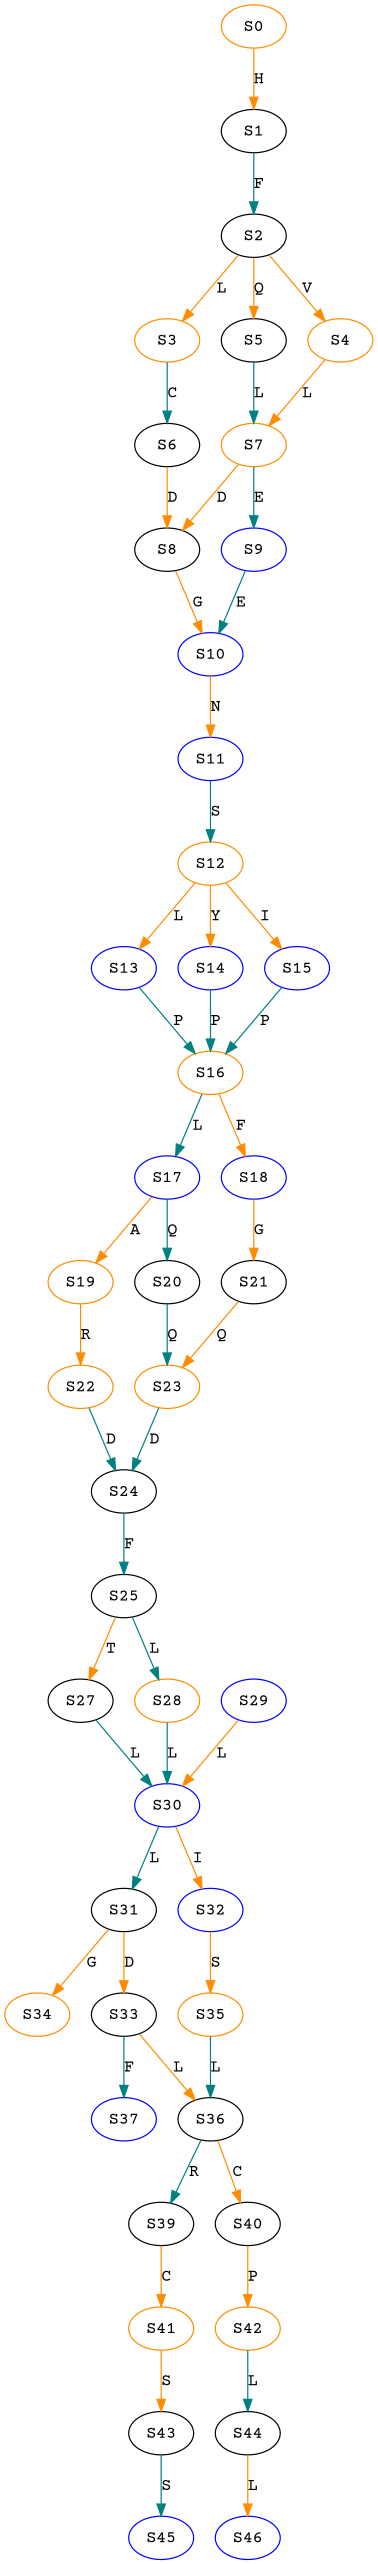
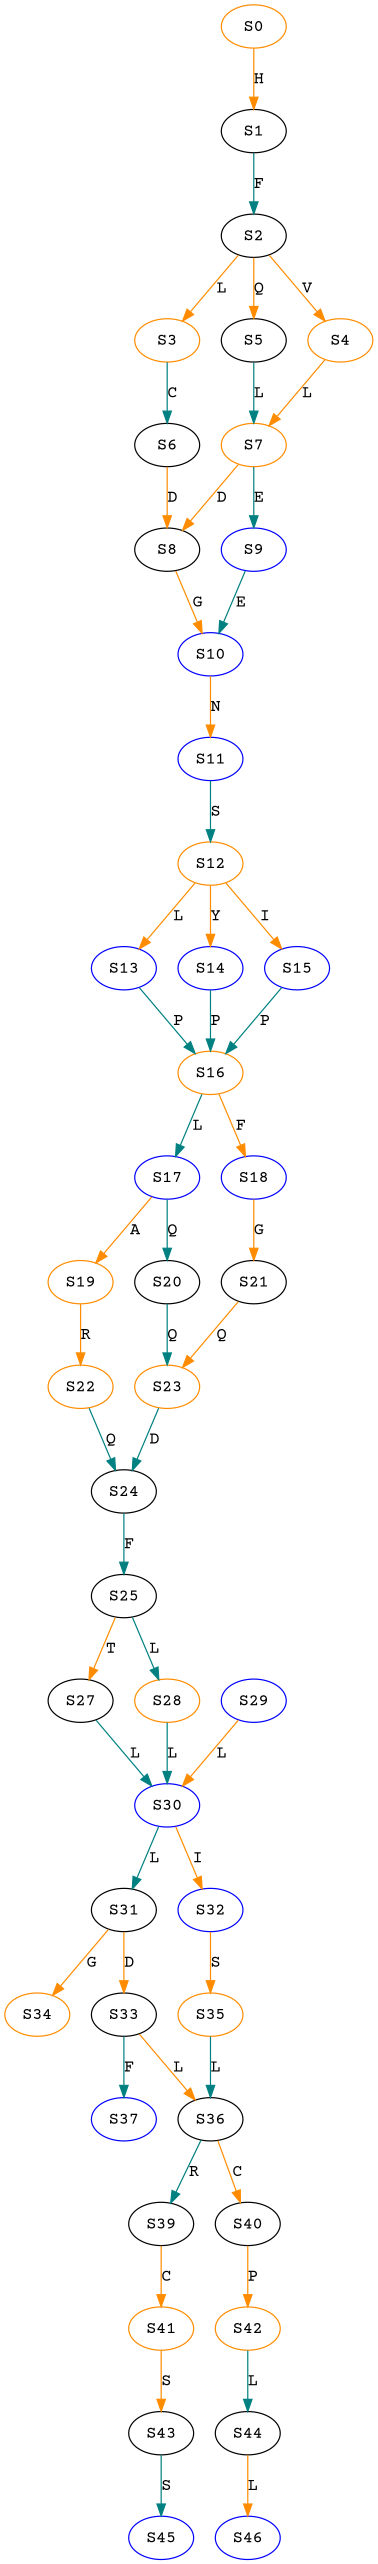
(111, 1439) -> (111, 1439)
